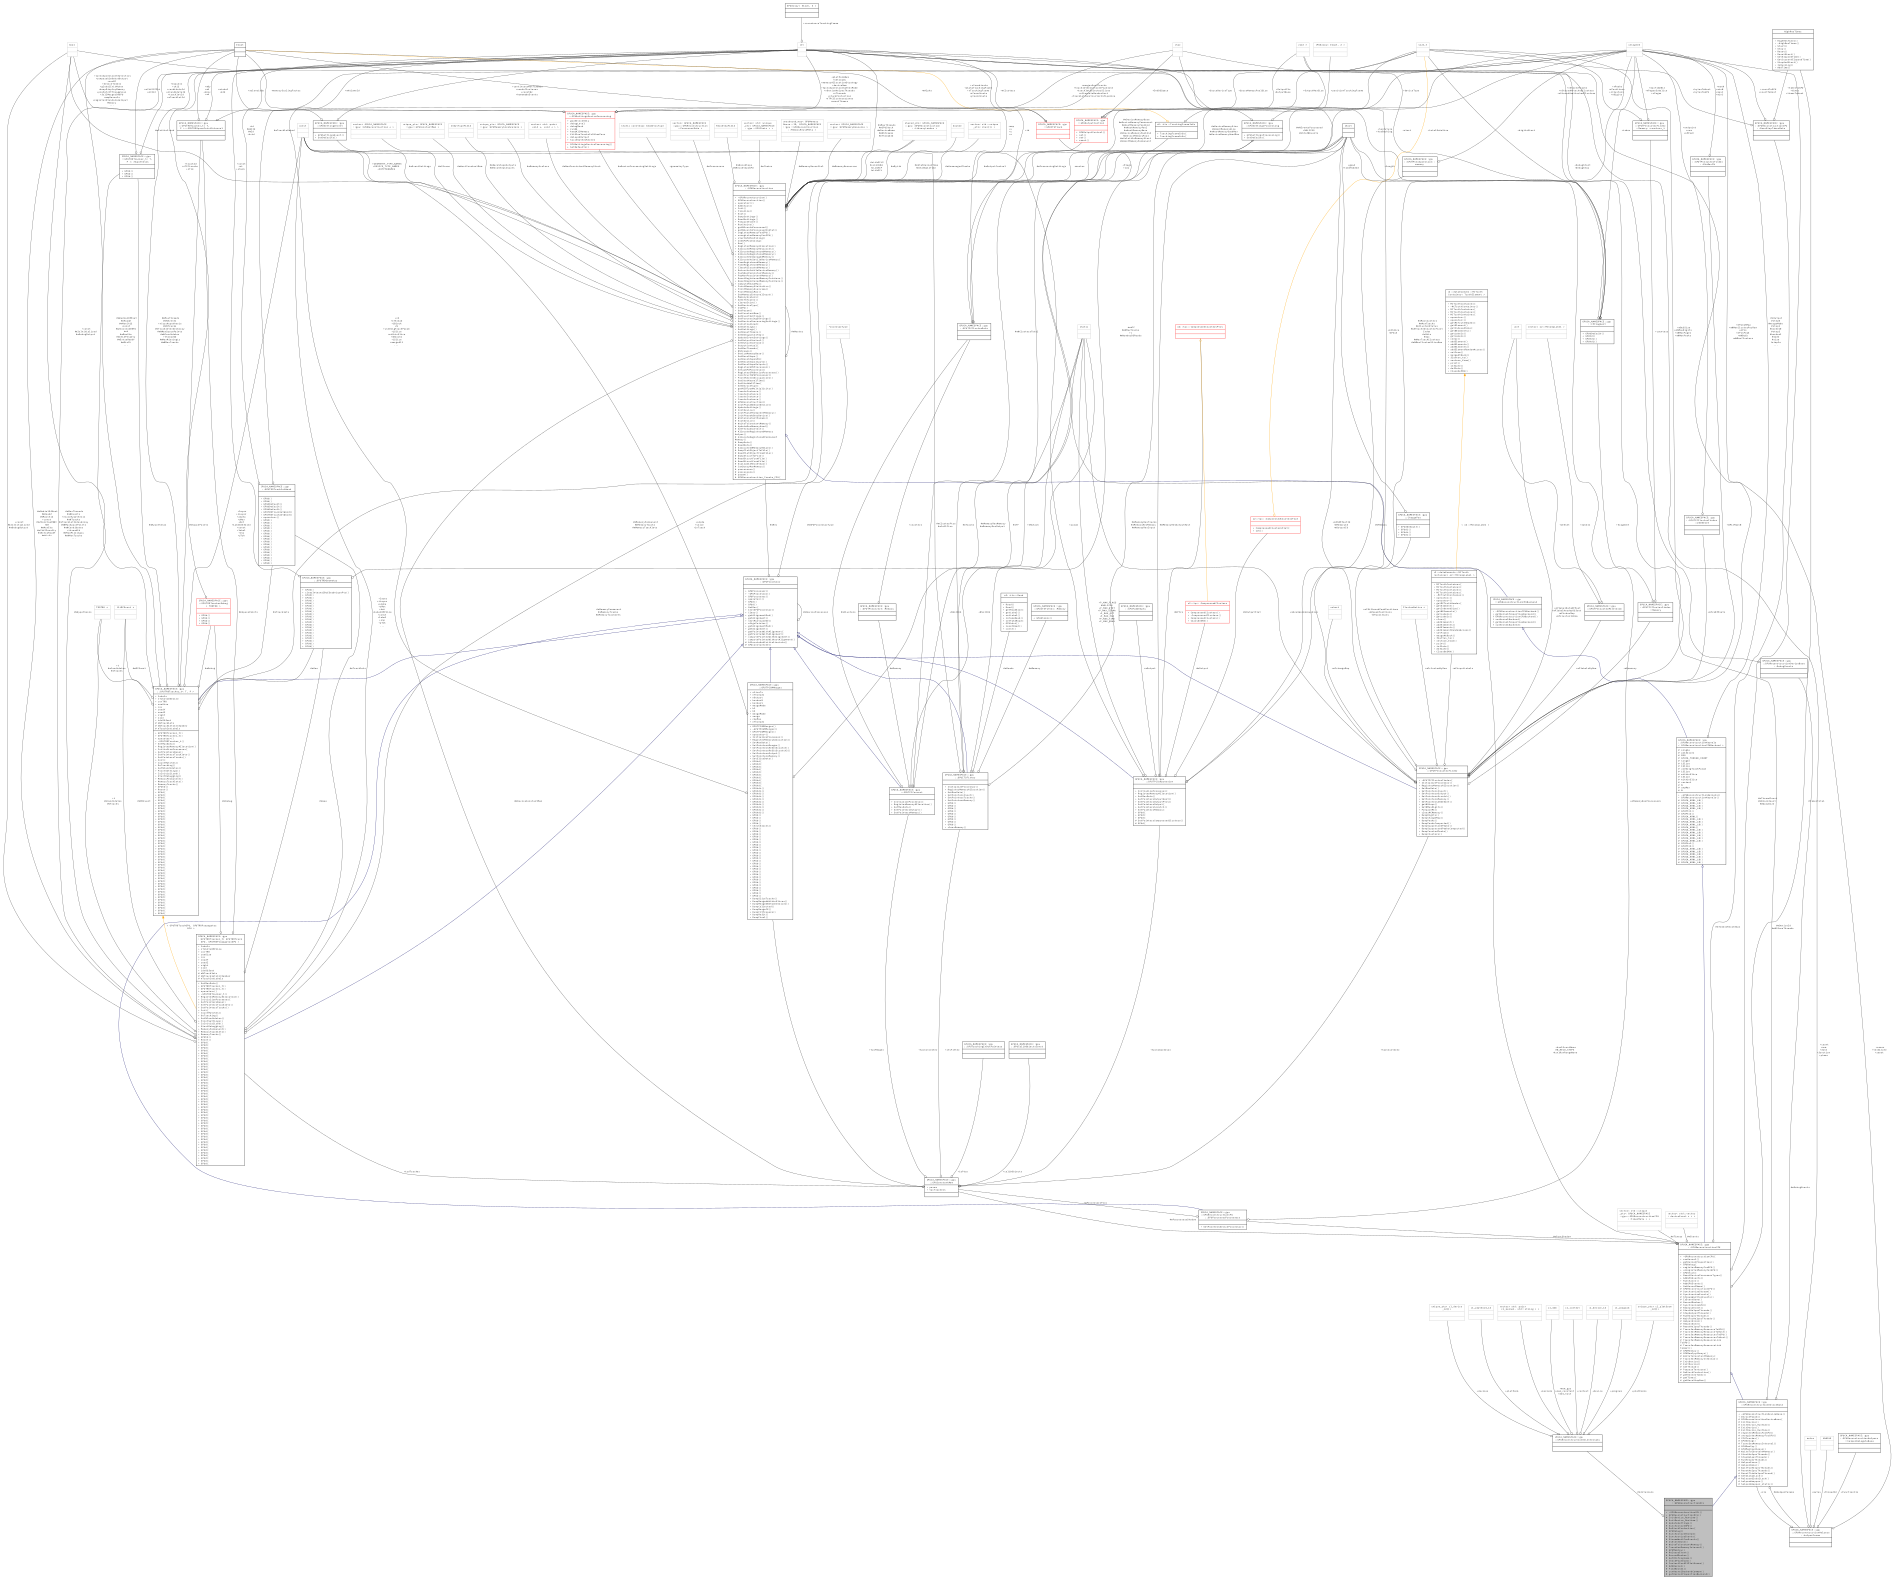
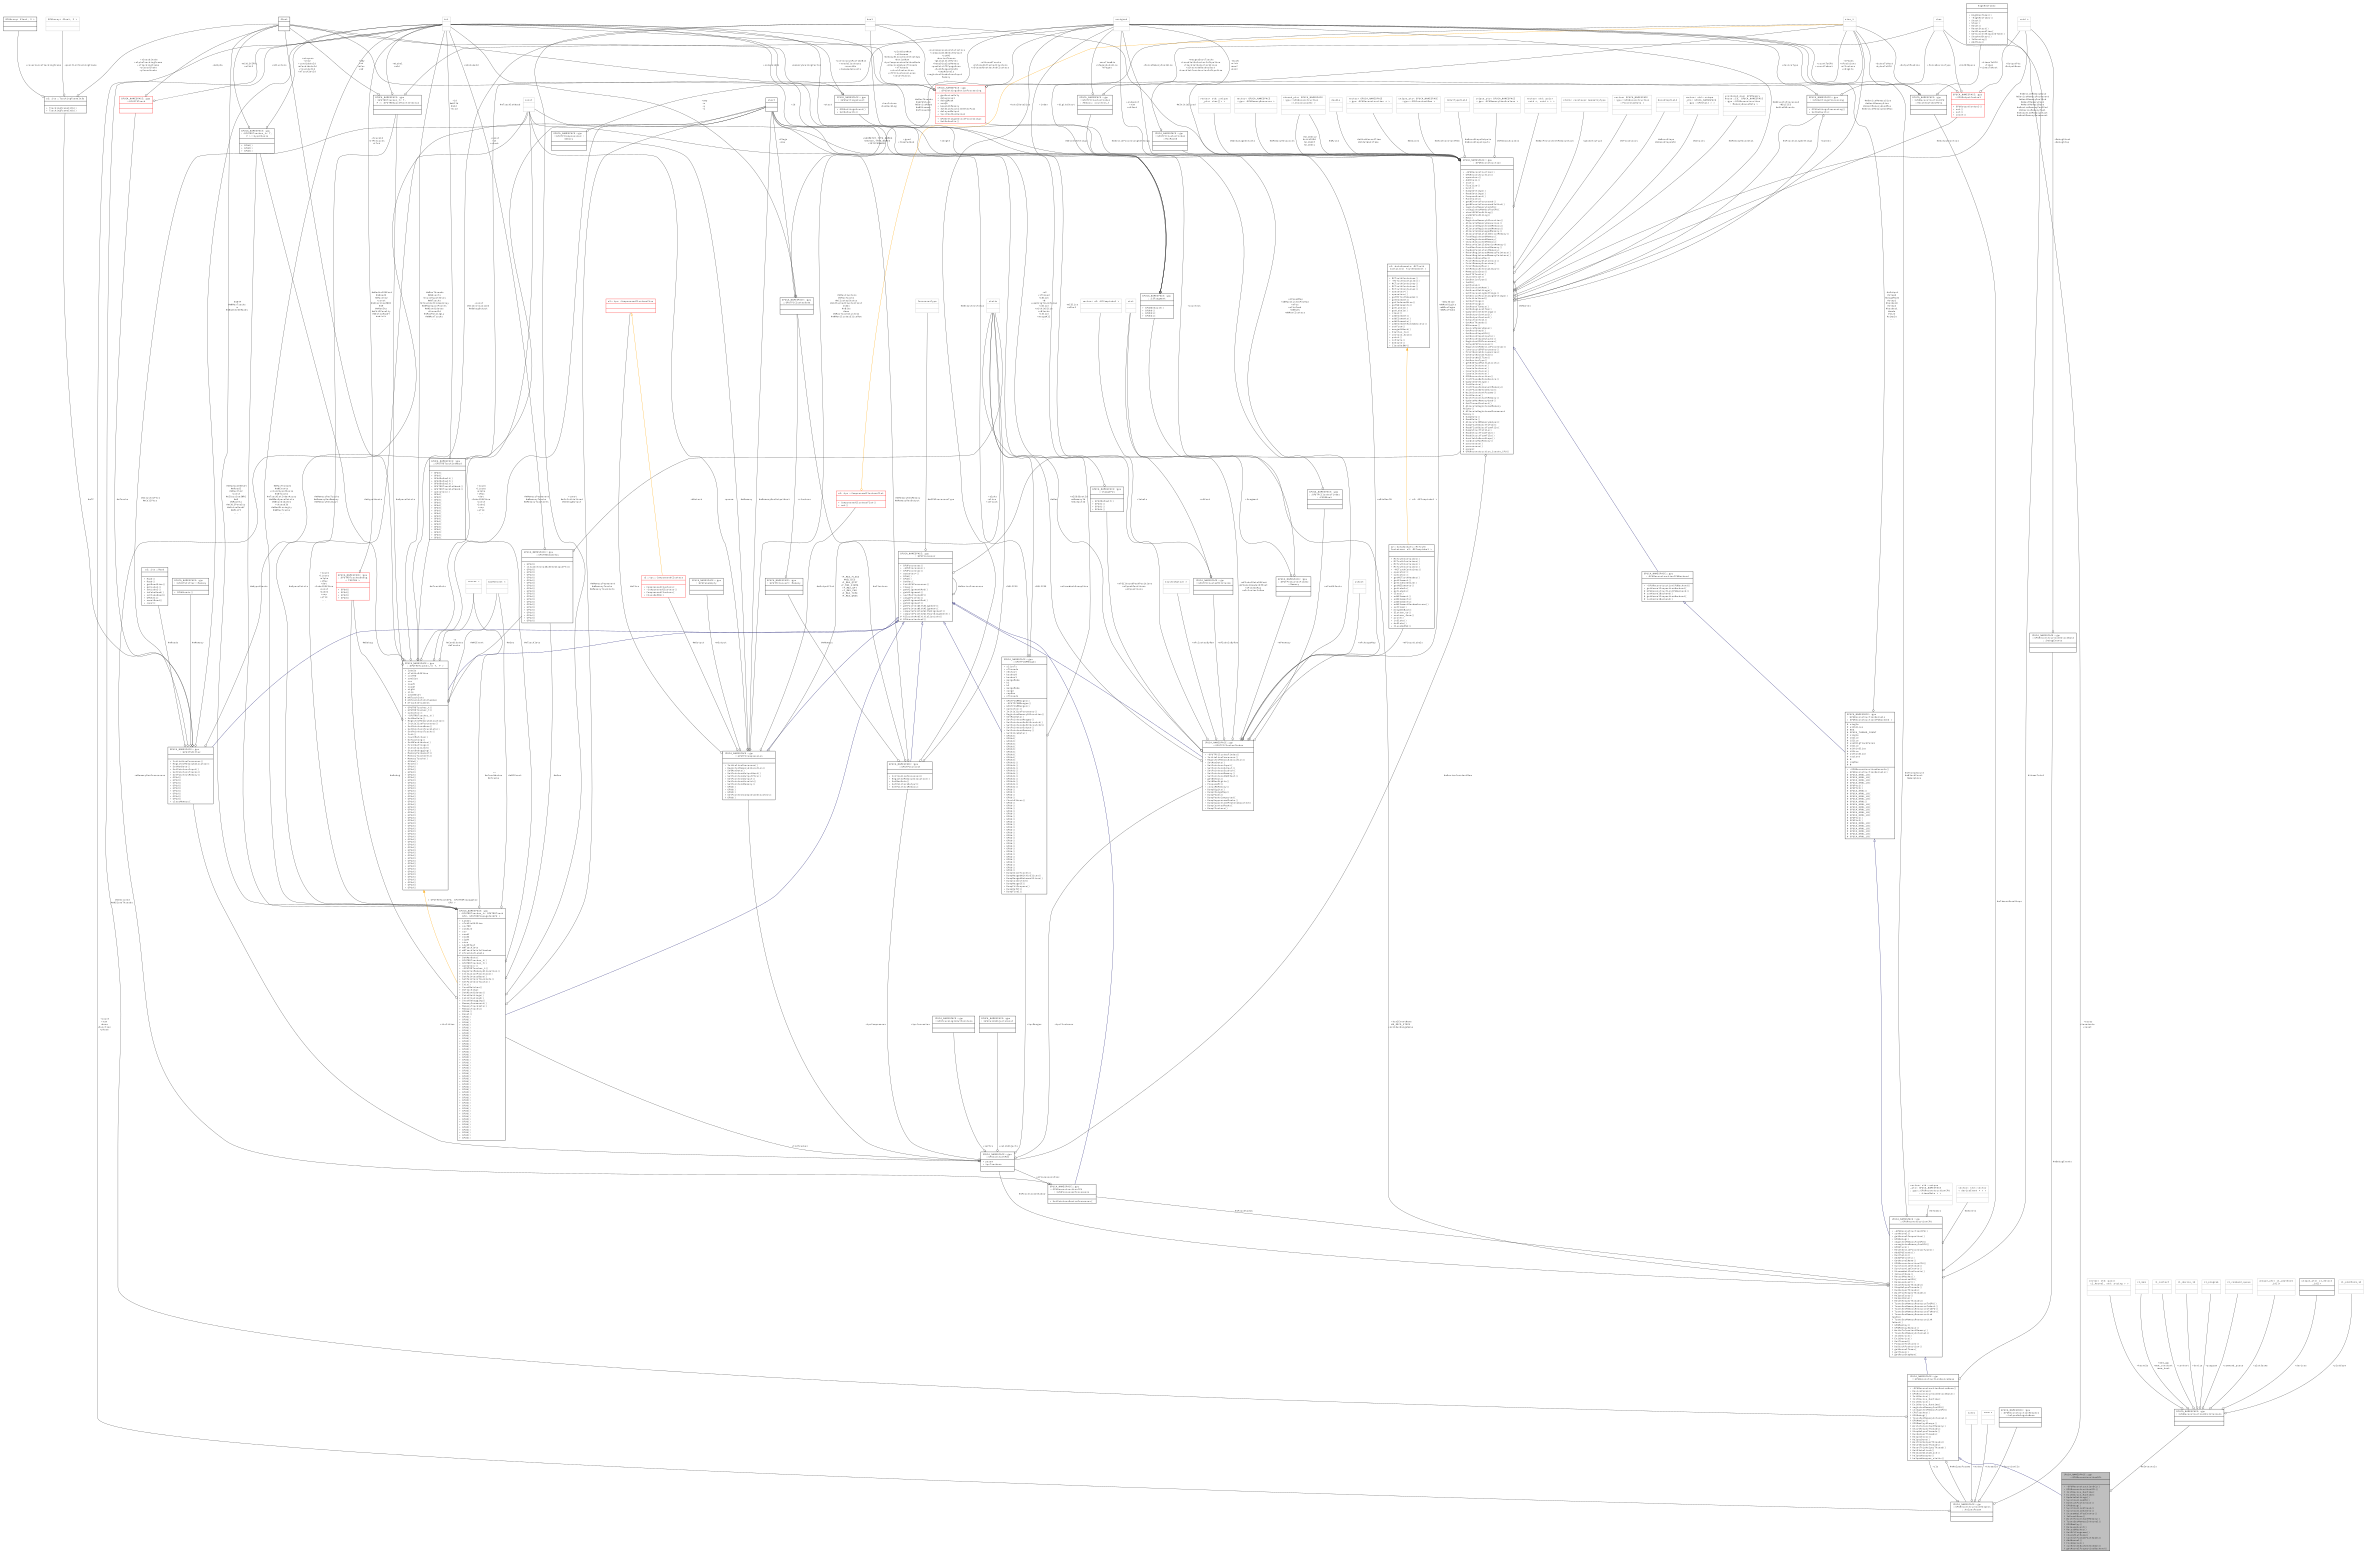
(802, 29) -> (19, 68)
(926, 73) -> (170, 36)
none -> (2239, 1287)
(1447, 1313) -> (2317, 1287)
